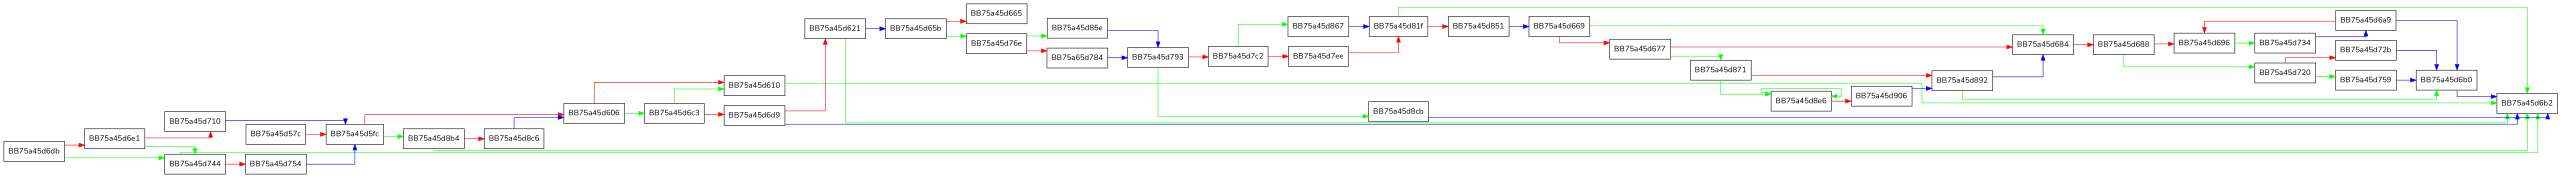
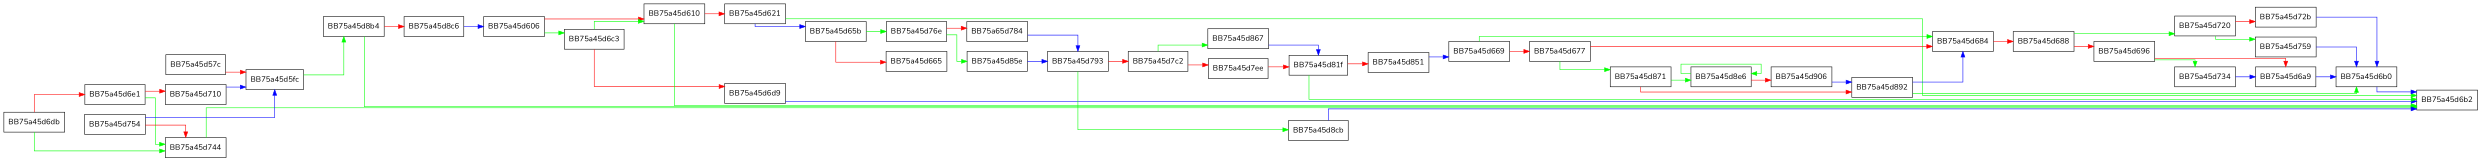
(2267, 21) -> (2222, 58)
(825, 98) -> (712, 14)
(457, 115) -> none
(233, 164) -> (169, 125)
